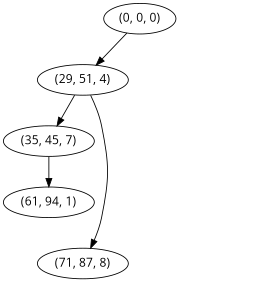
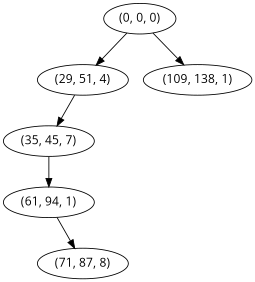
none -> (198, 80)
(107, 167) -> (64, 229)
